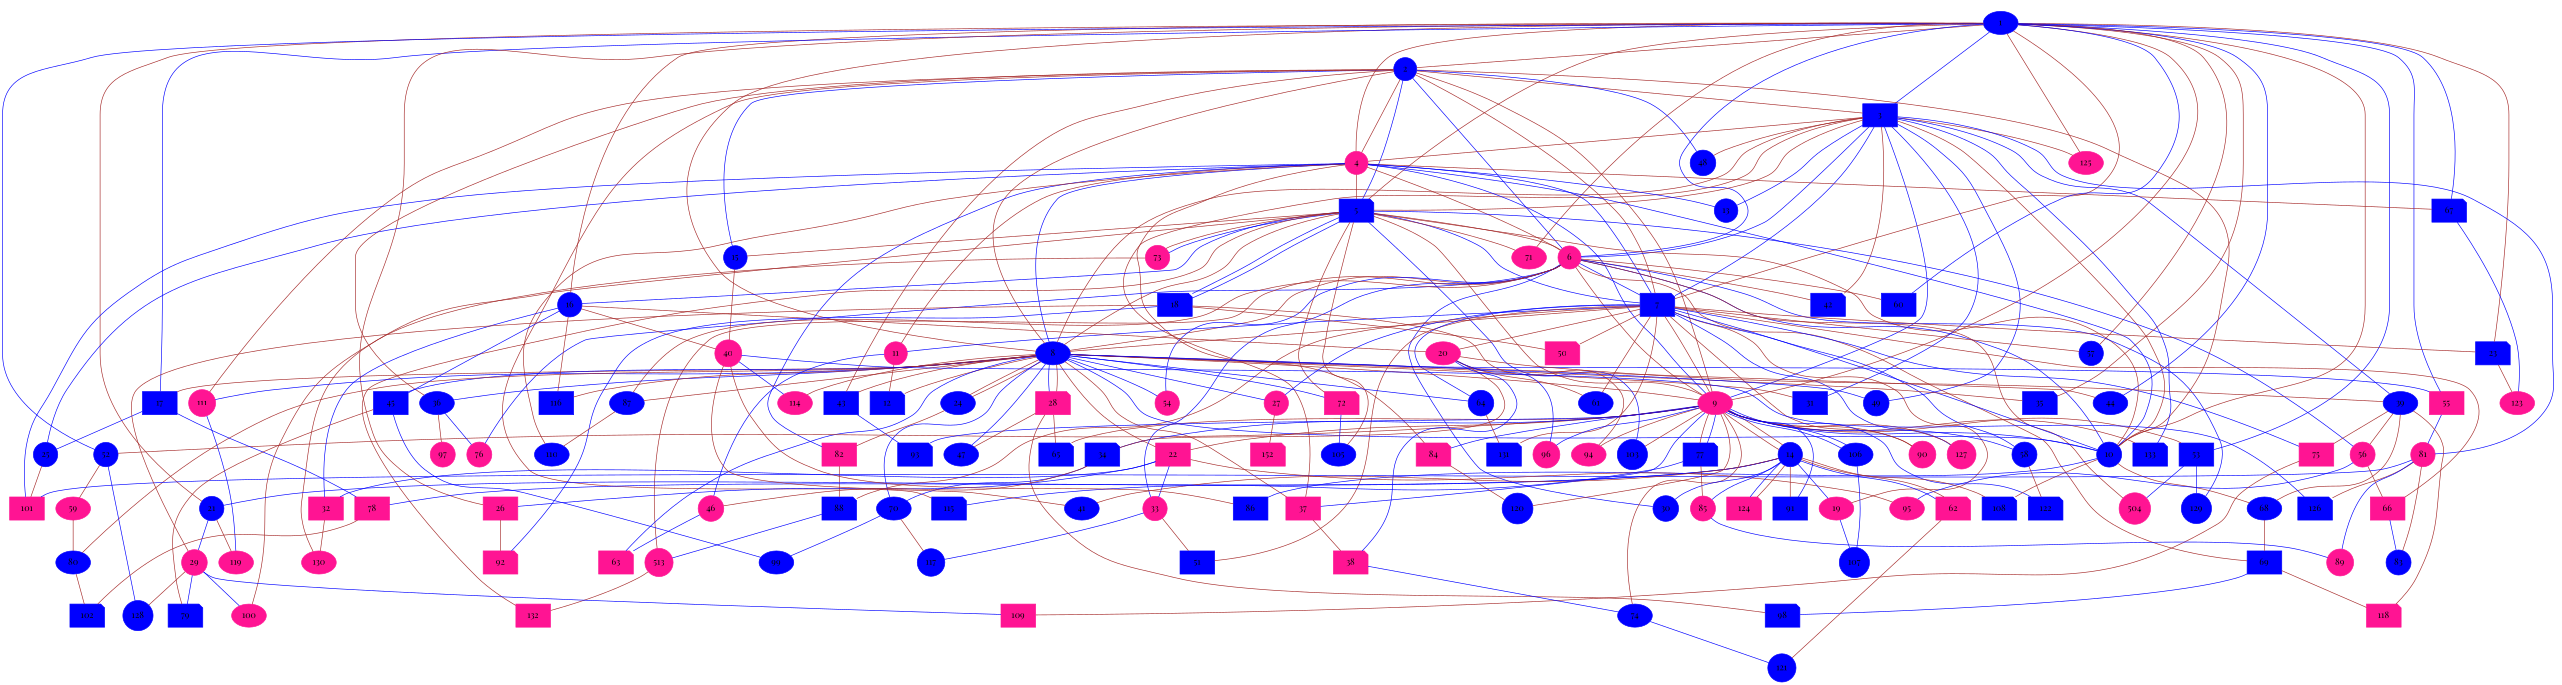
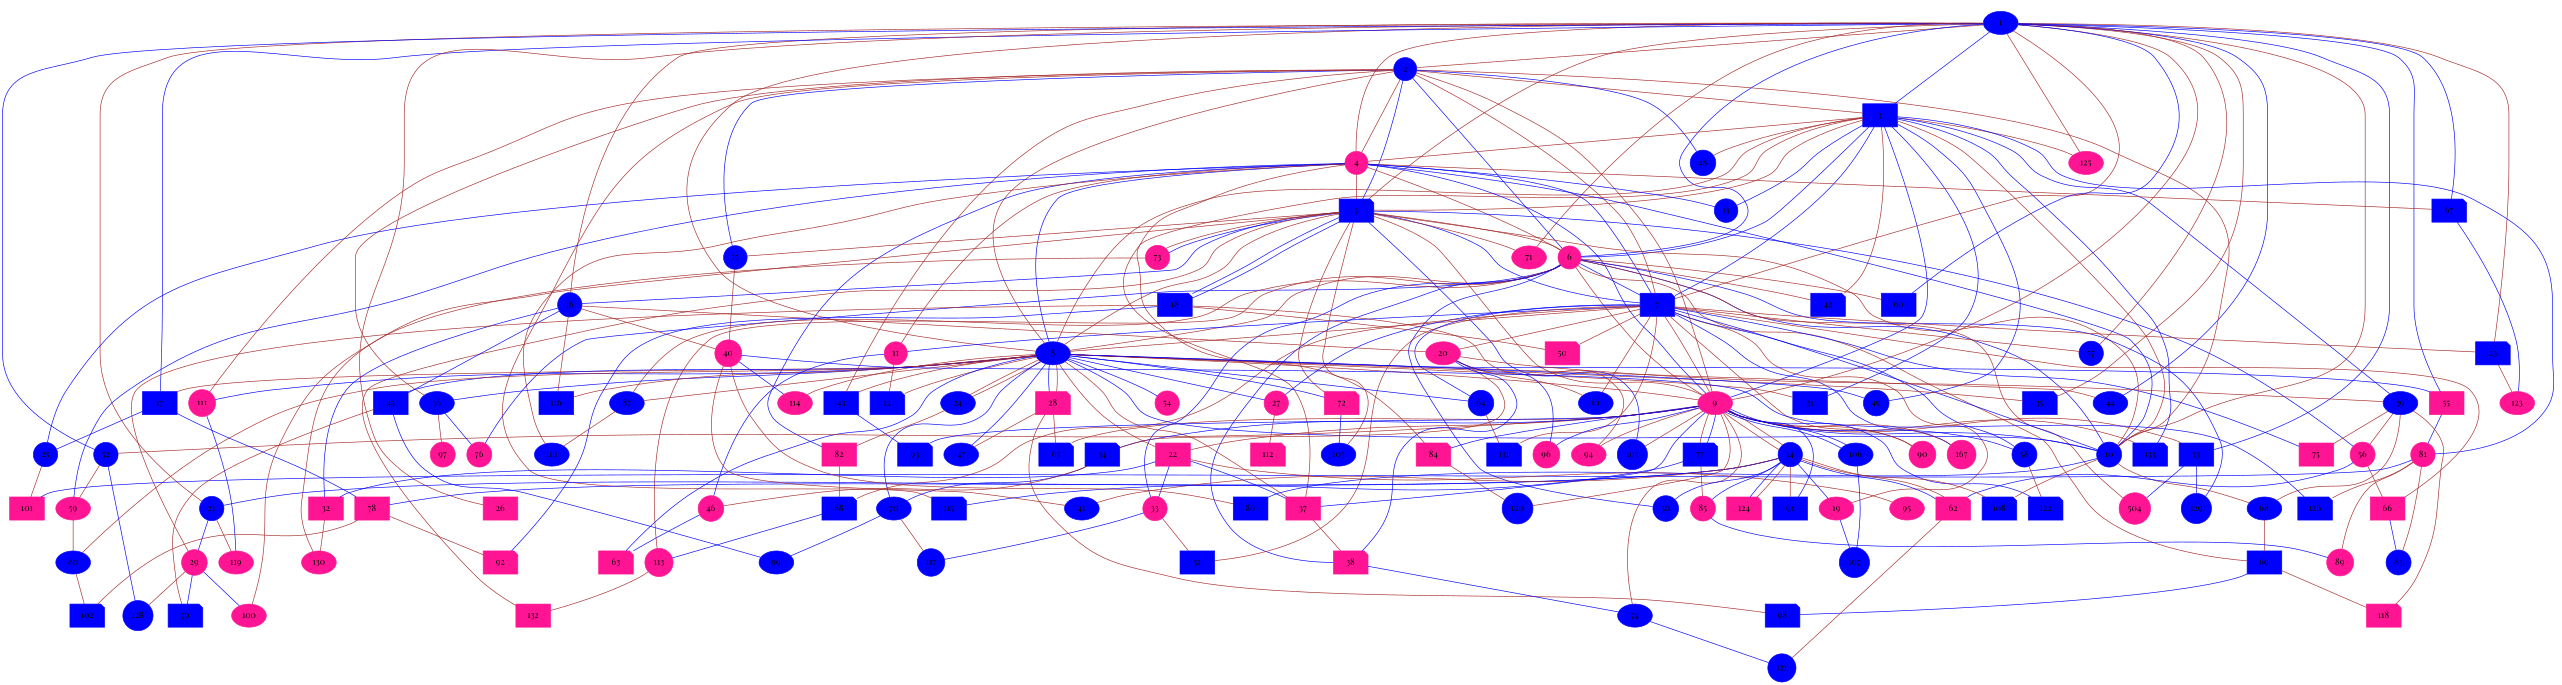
(609, 186) -> (663, 228)
(1337, 288) -> (1316, 336)
(1268, 455) -> (1268, 455)
(1962, 455) -> (1962, 455)
(2135, 480) -> (2219, 486)
(678, 494) -> (1219, 471)
(2364, 494) -> (2364, 494)
(501, 535) -> (429, 533)
(659, 562) -> (659, 562)
(1018, 616) -> none
